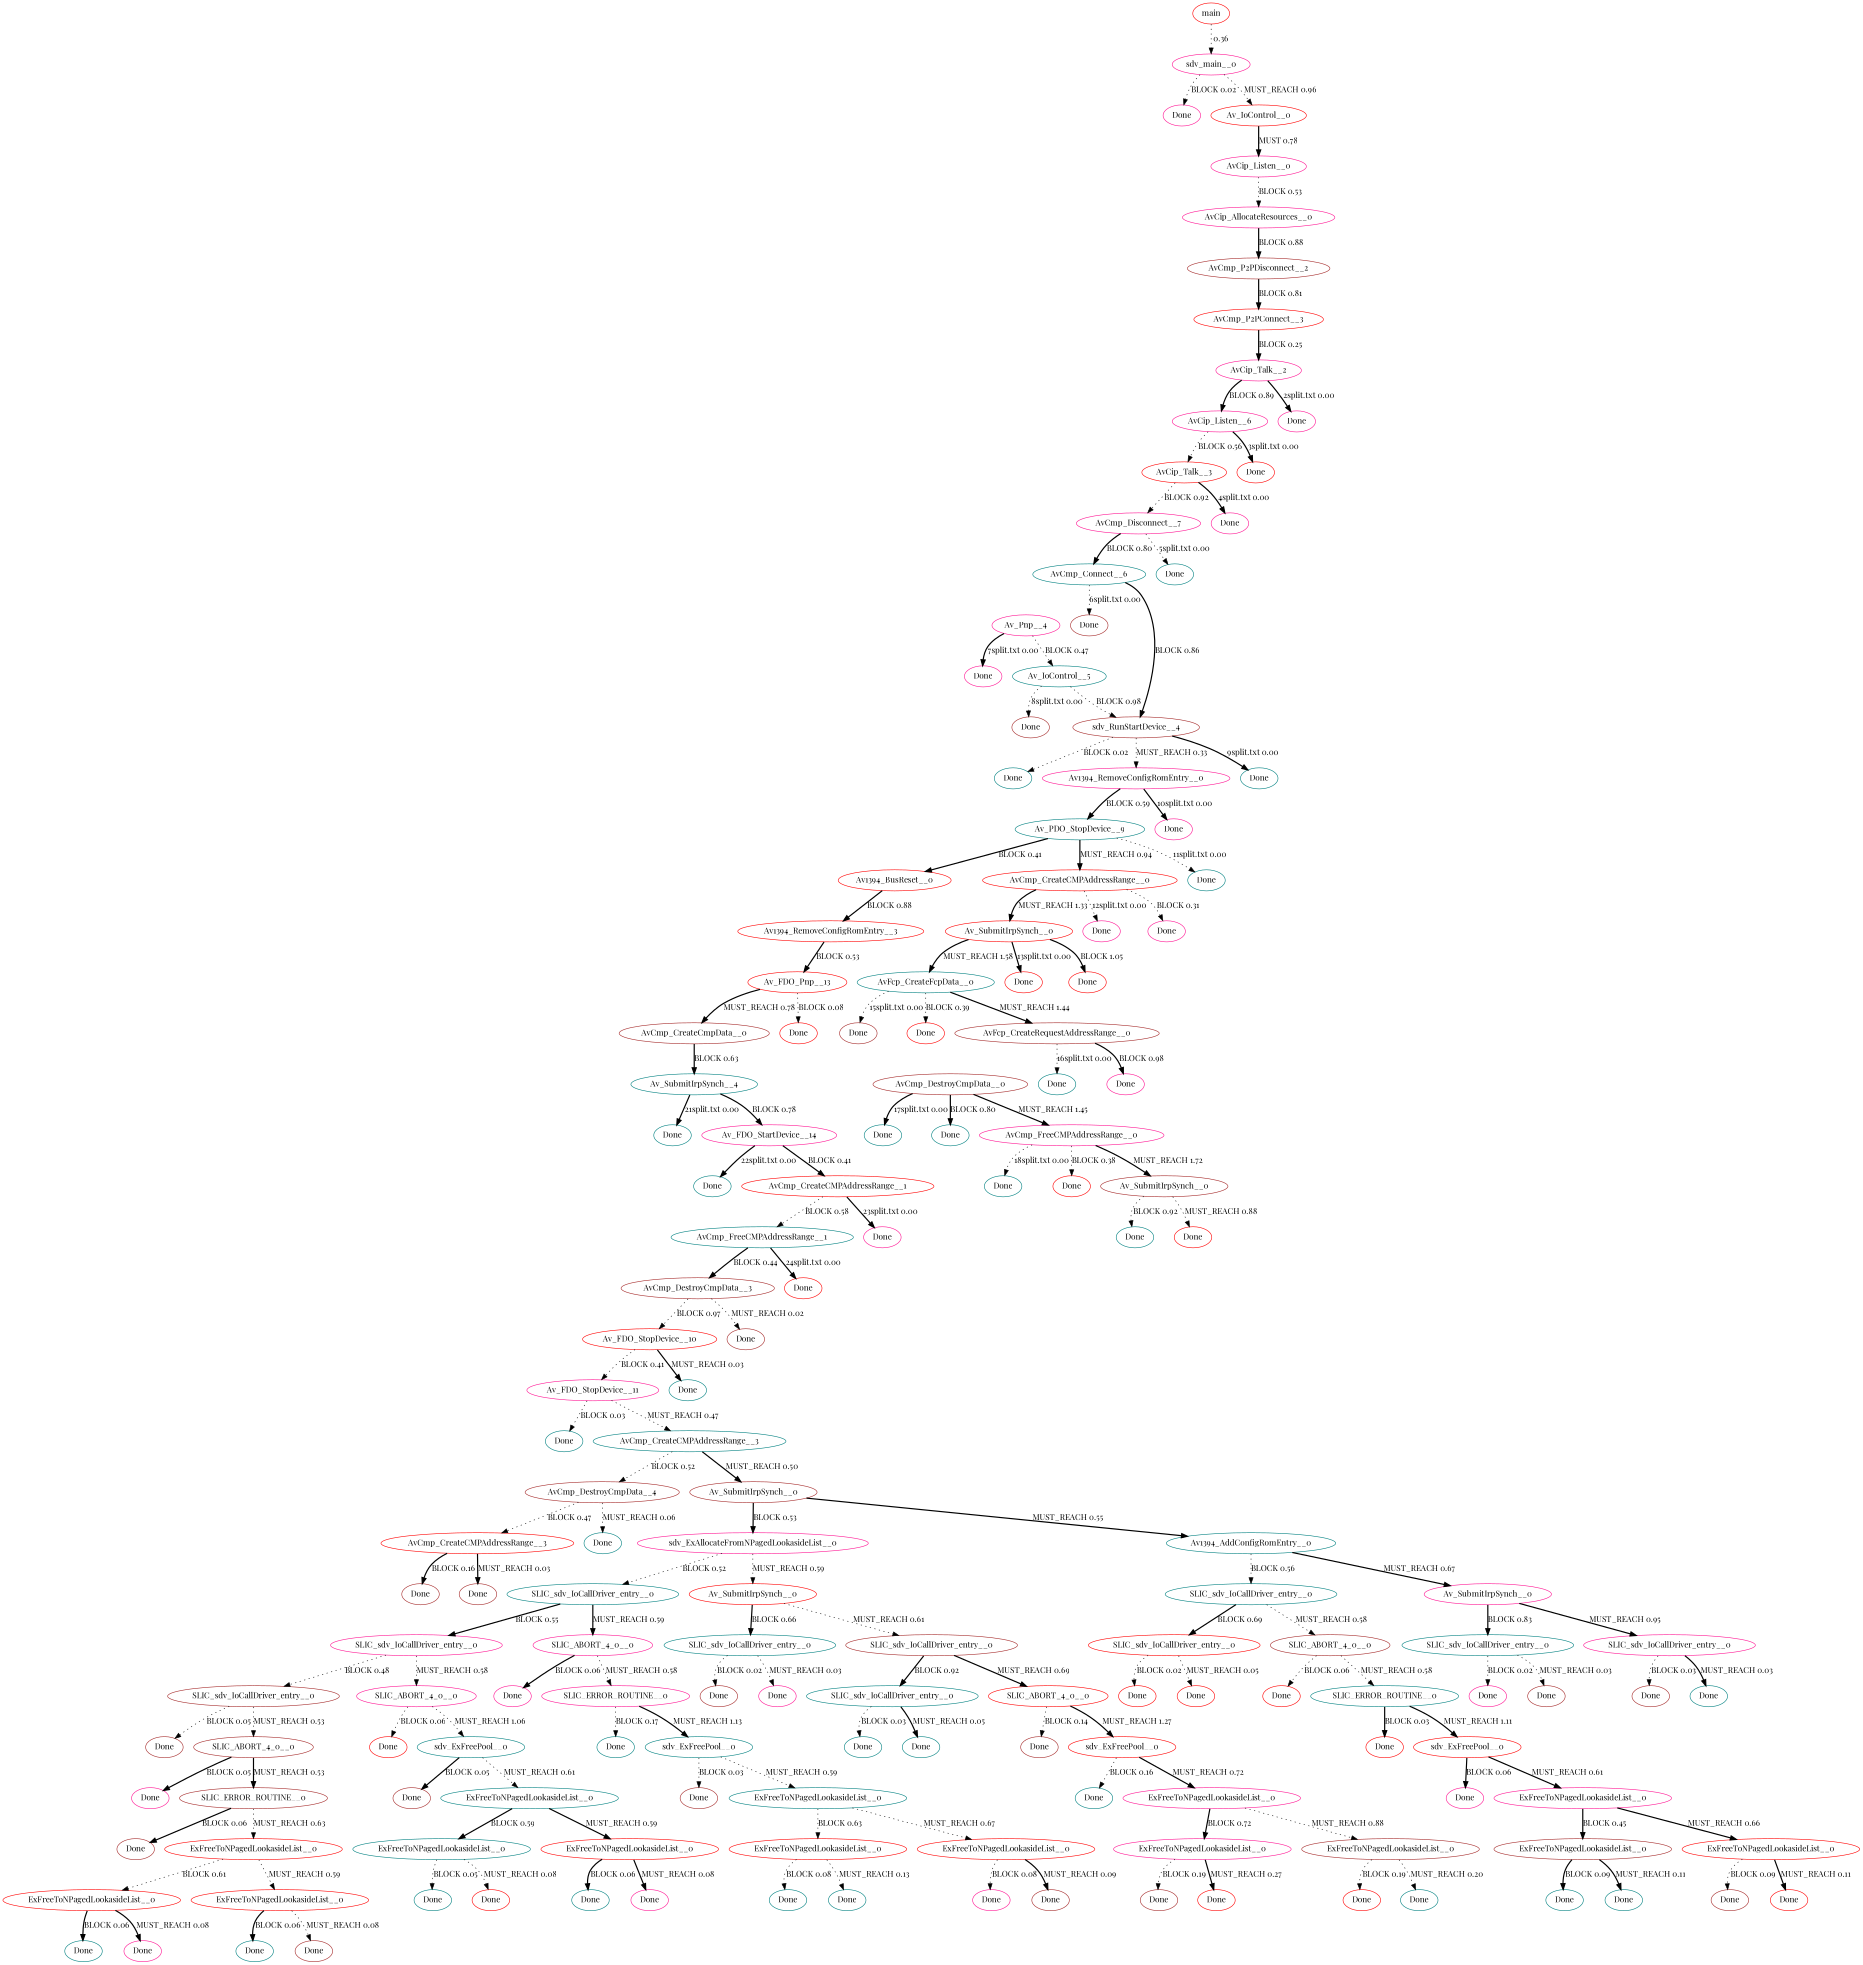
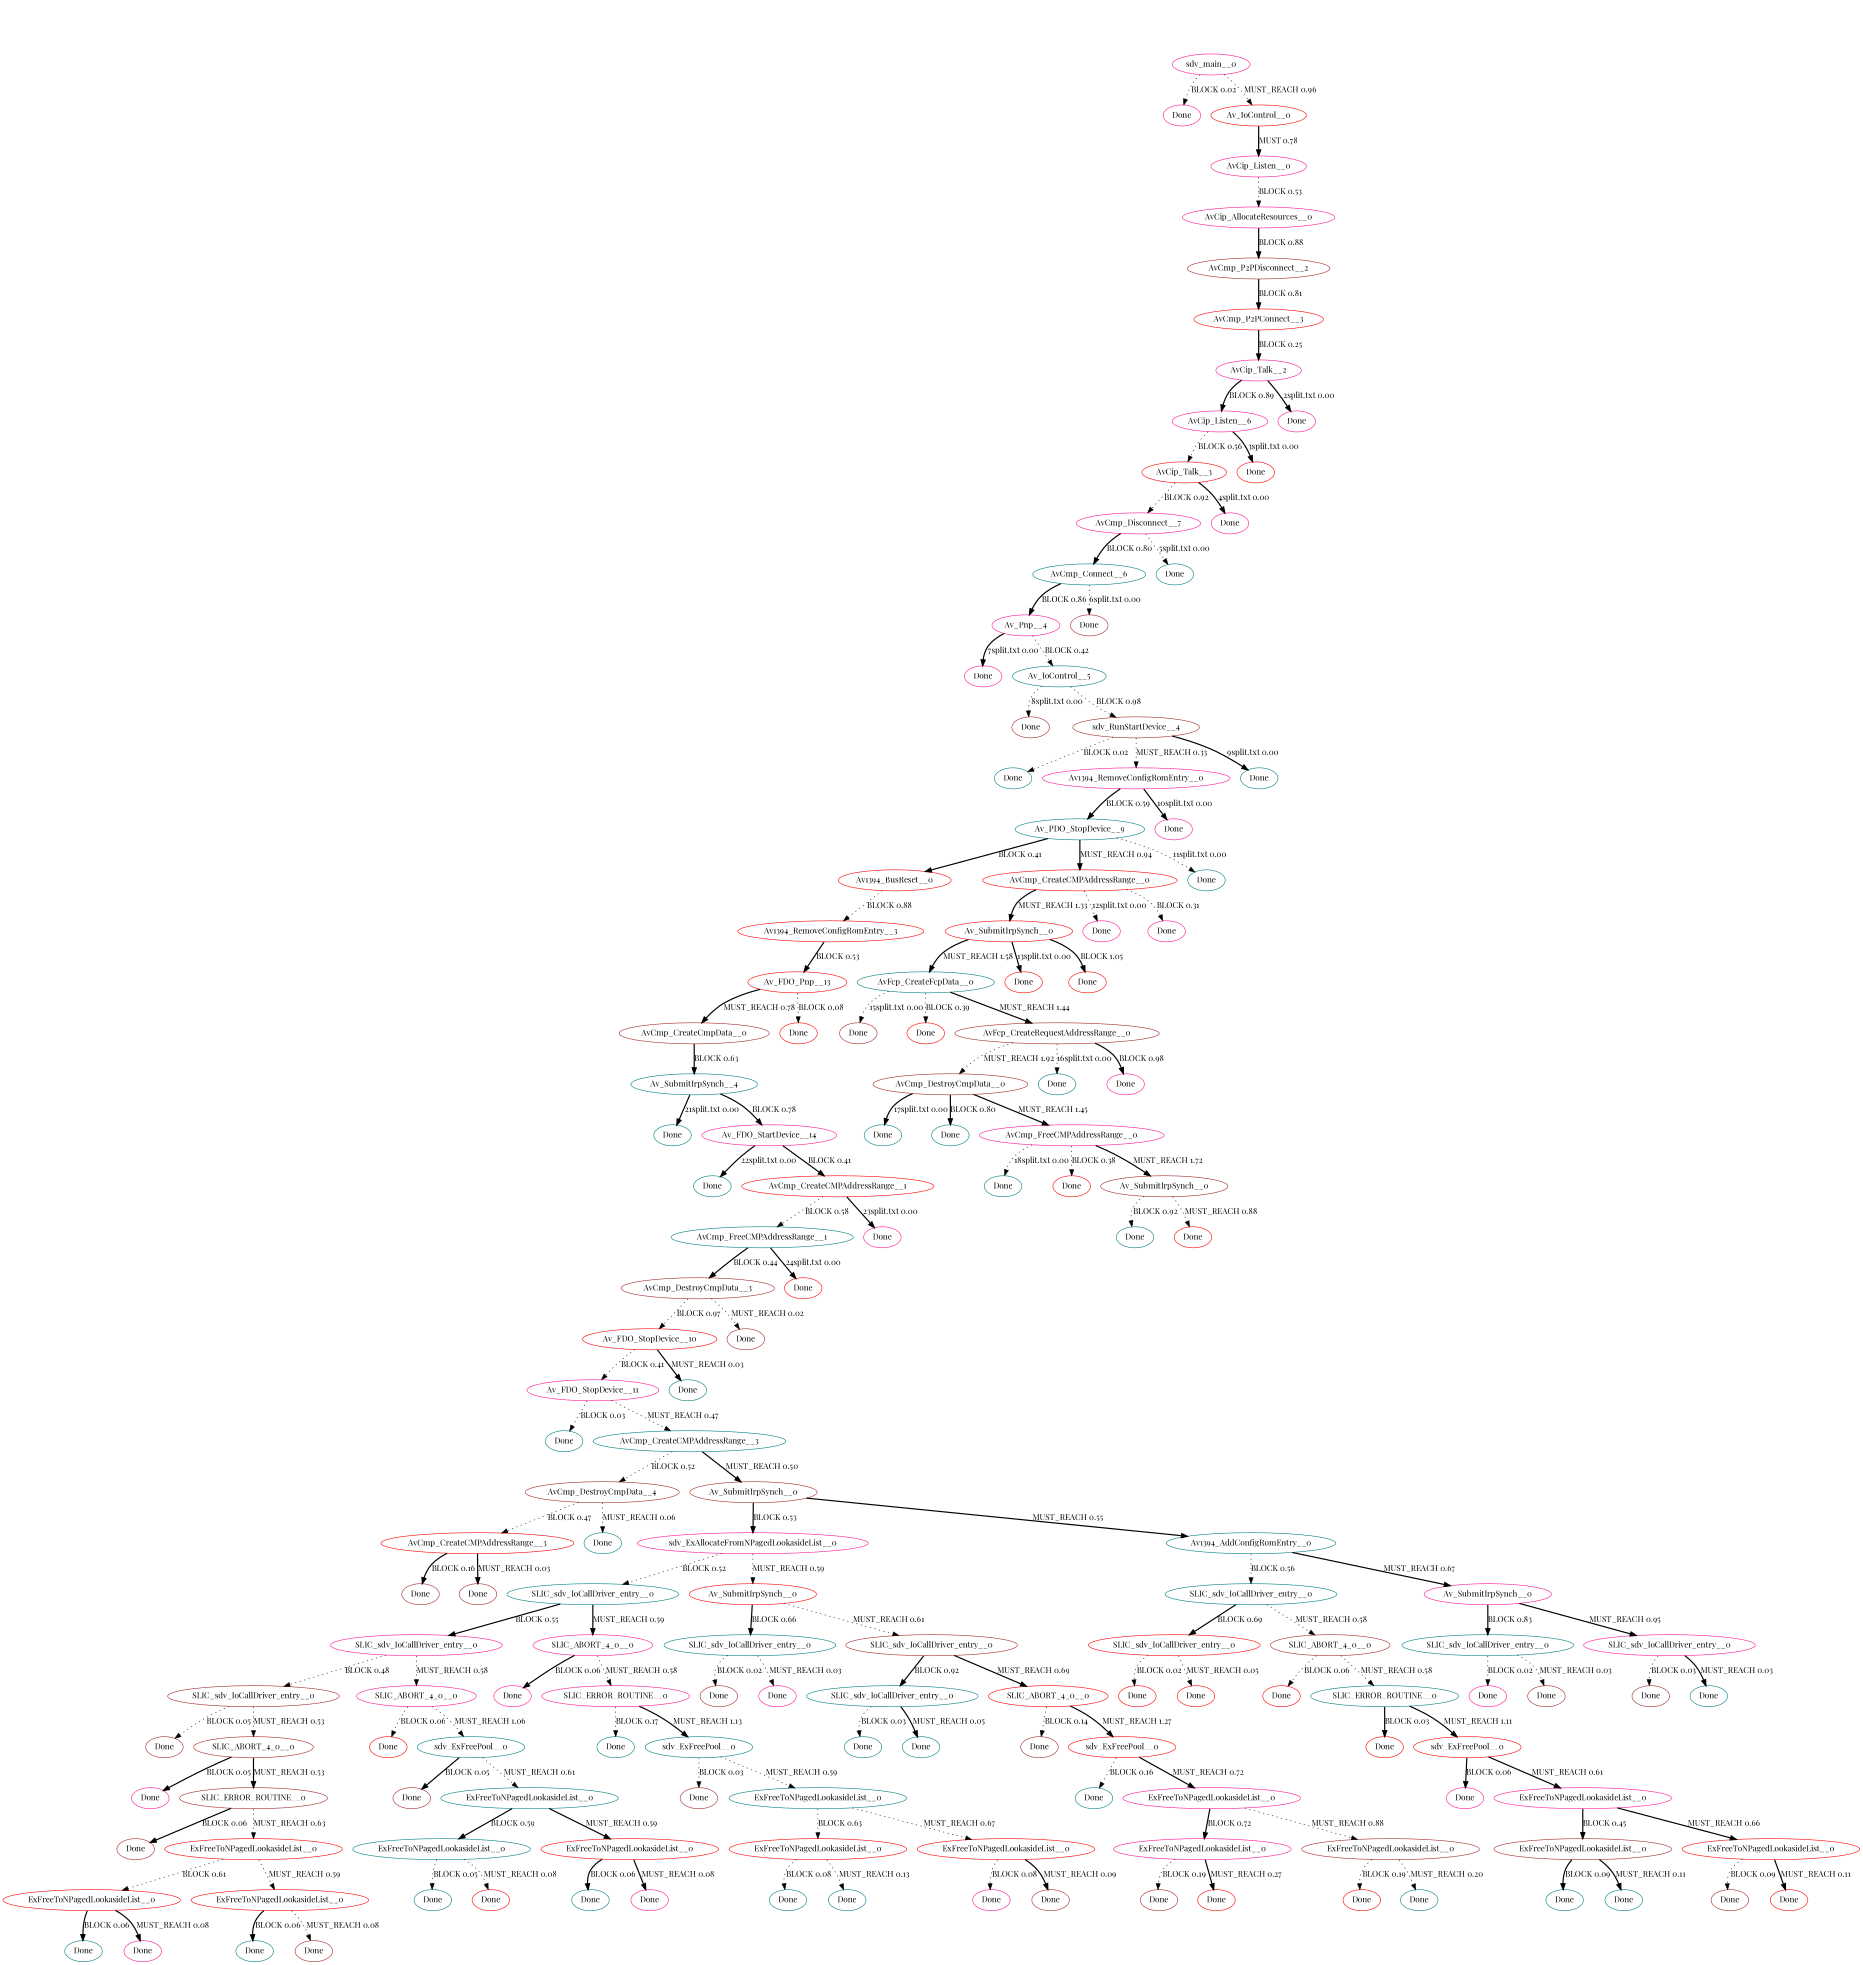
(1211, 13) -> none
(1155, 642) -> (1044, 594)
(1067, 651) -> (1067, 651)
(865, 904) -> (865, 904)
none -> (986, 1053)
